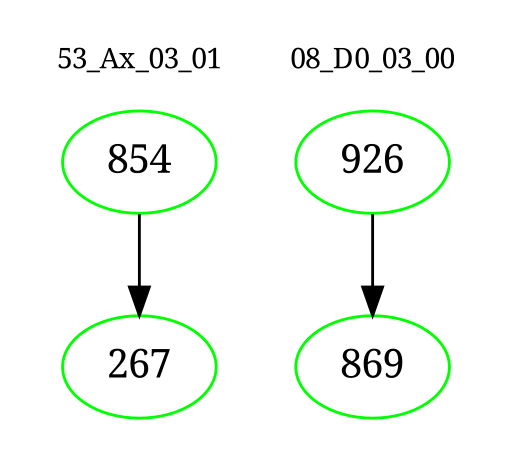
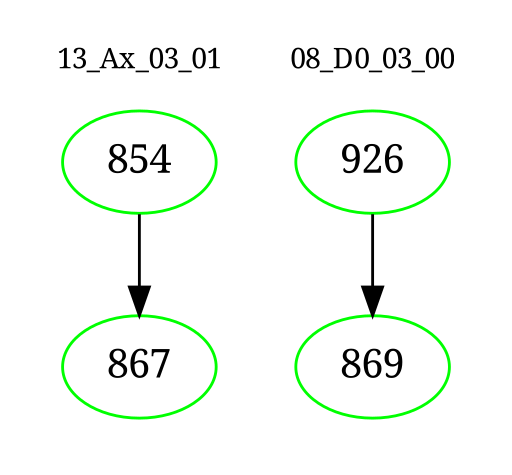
(139, 61) -> (139, 61)
(139, 367) -> (139, 367)
